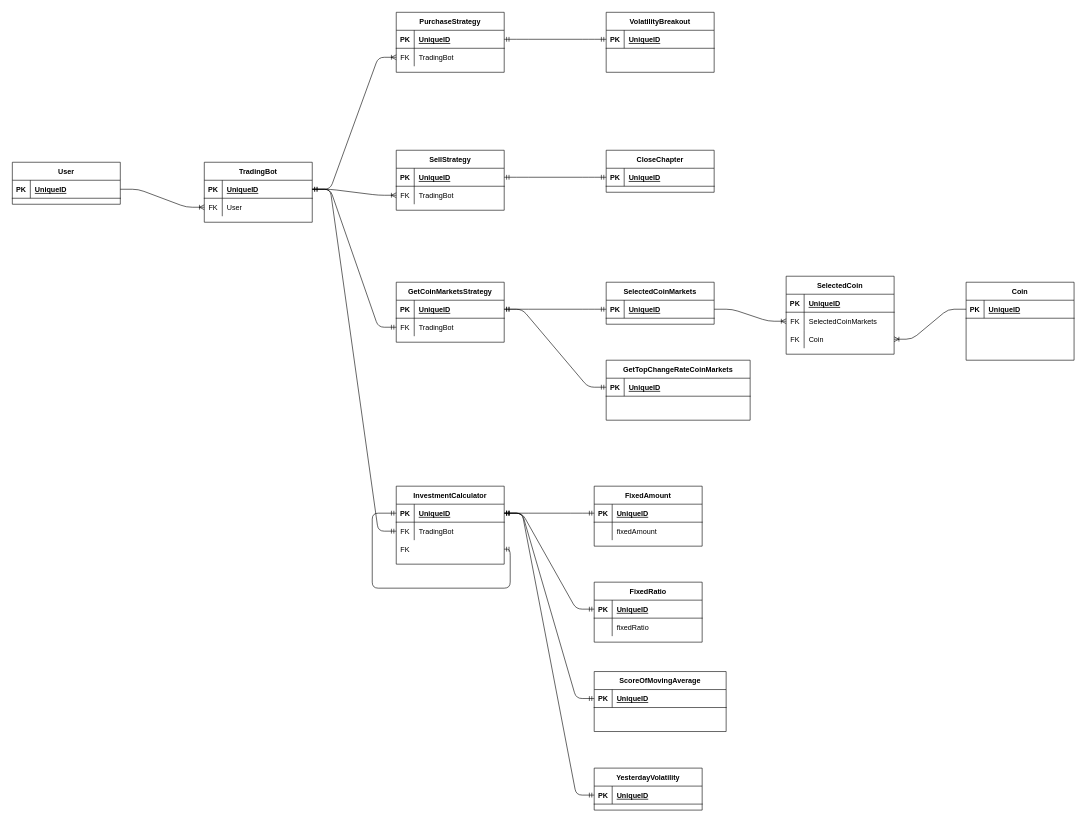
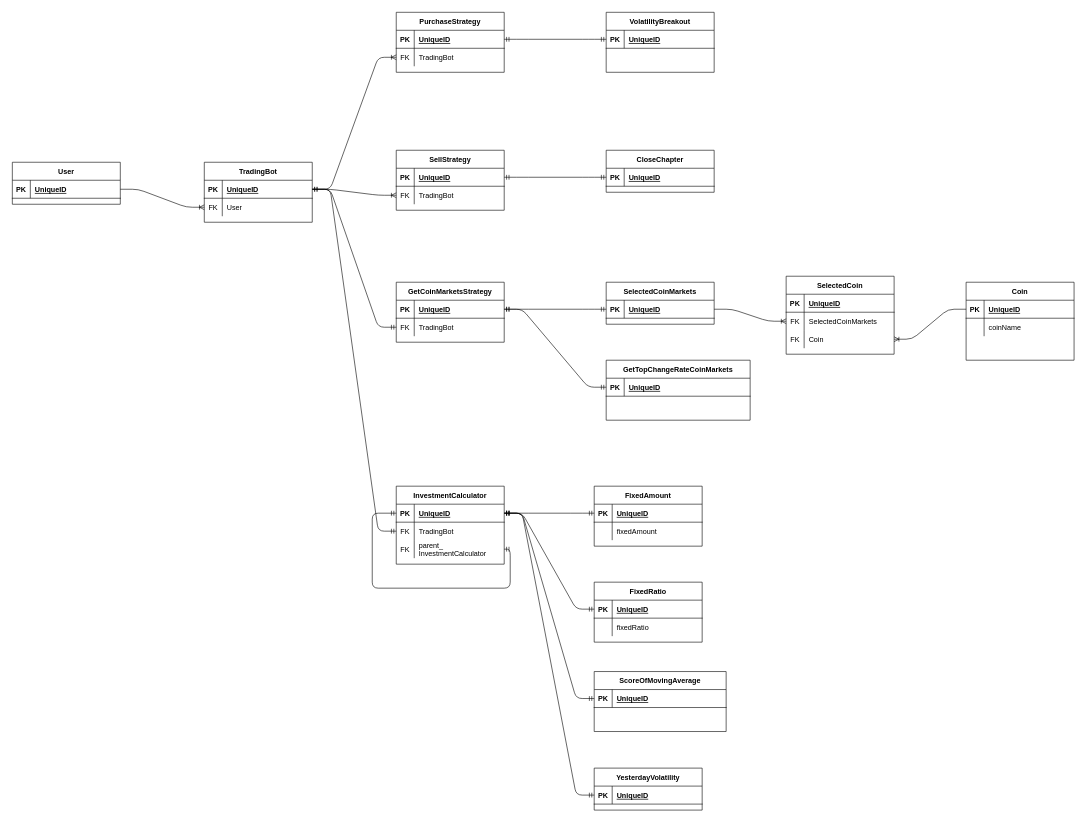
none -> (1029, 327)
none -> (459, 549)
